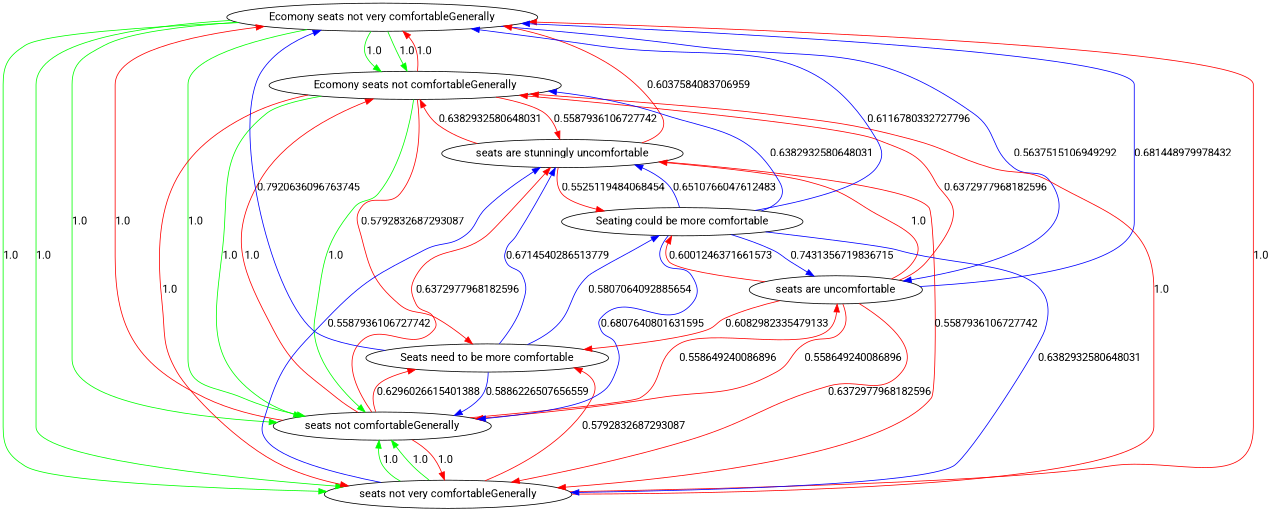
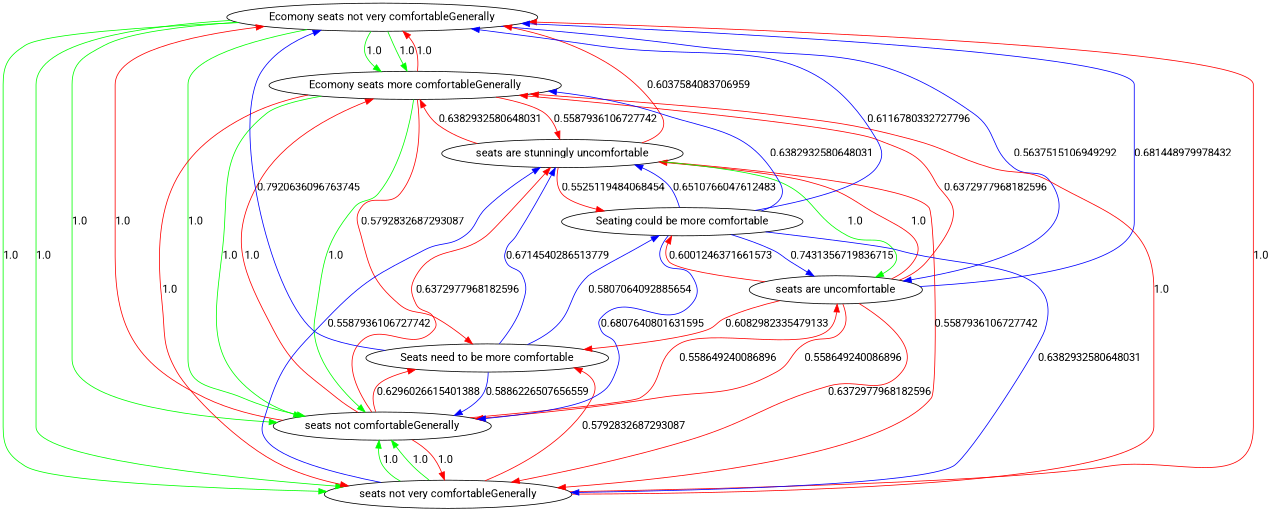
(415, 85) -> (415, 85)
none -> (800, 194)
